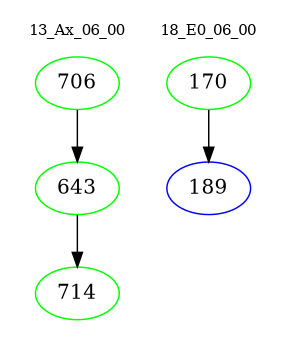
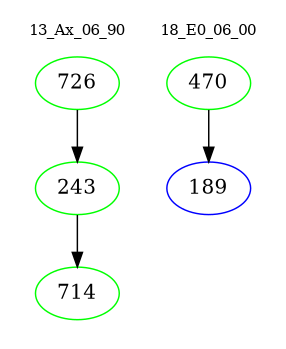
(77, 31) -> (77, 31)
(77, 83) -> (77, 83)
(209, 83) -> (209, 83)
(77, 188) -> (77, 188)
